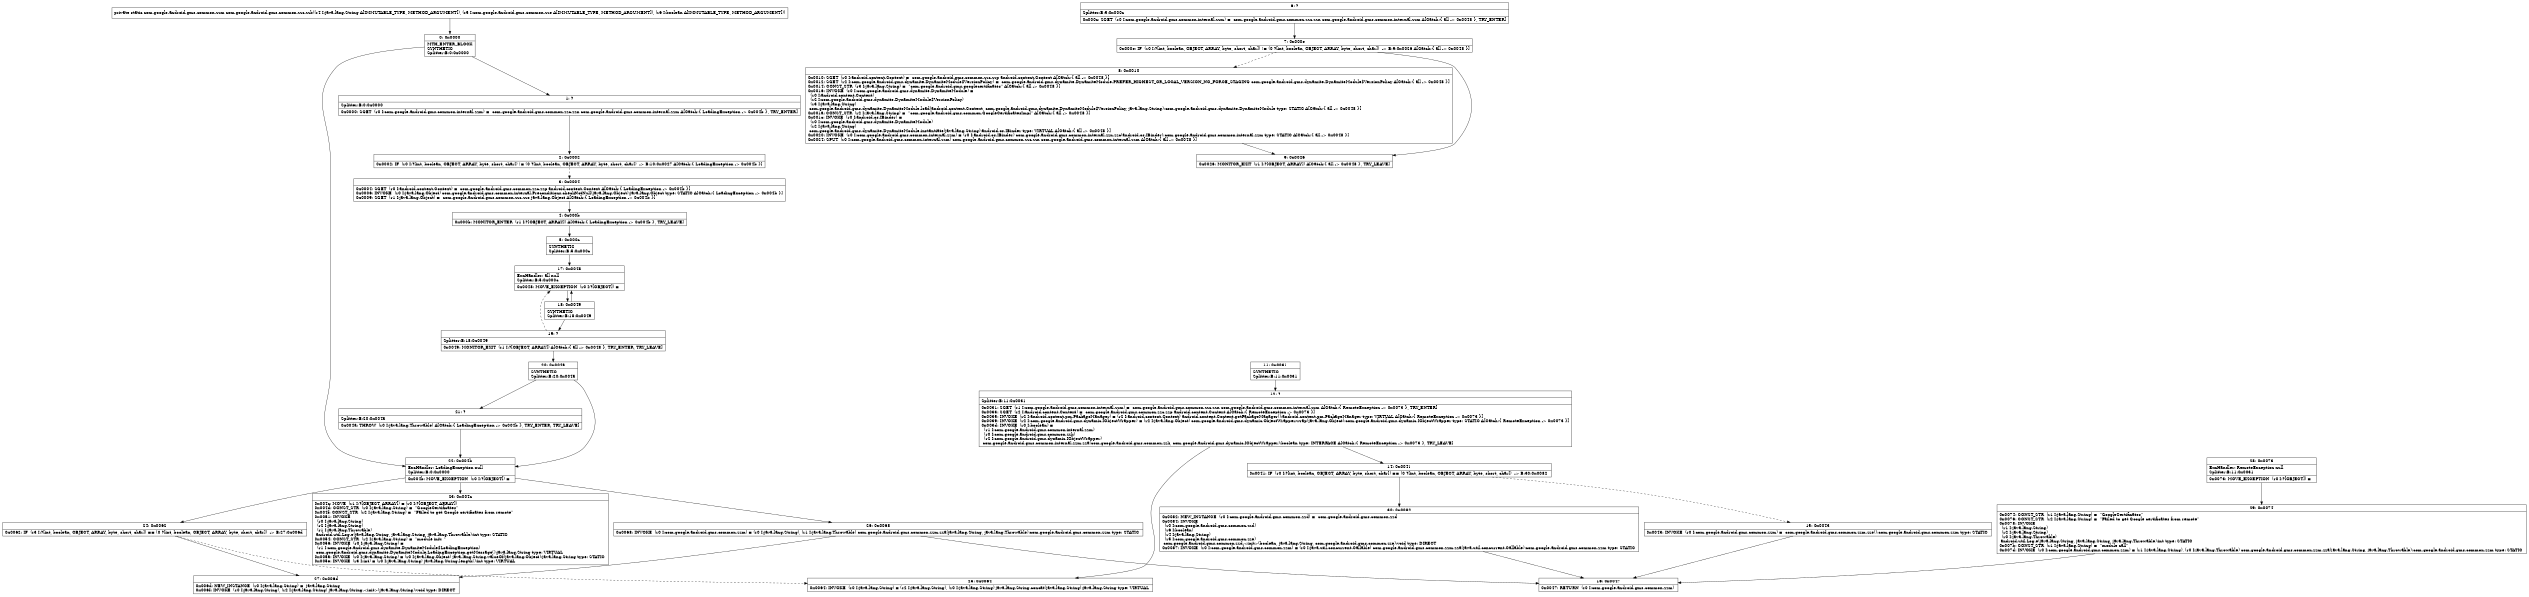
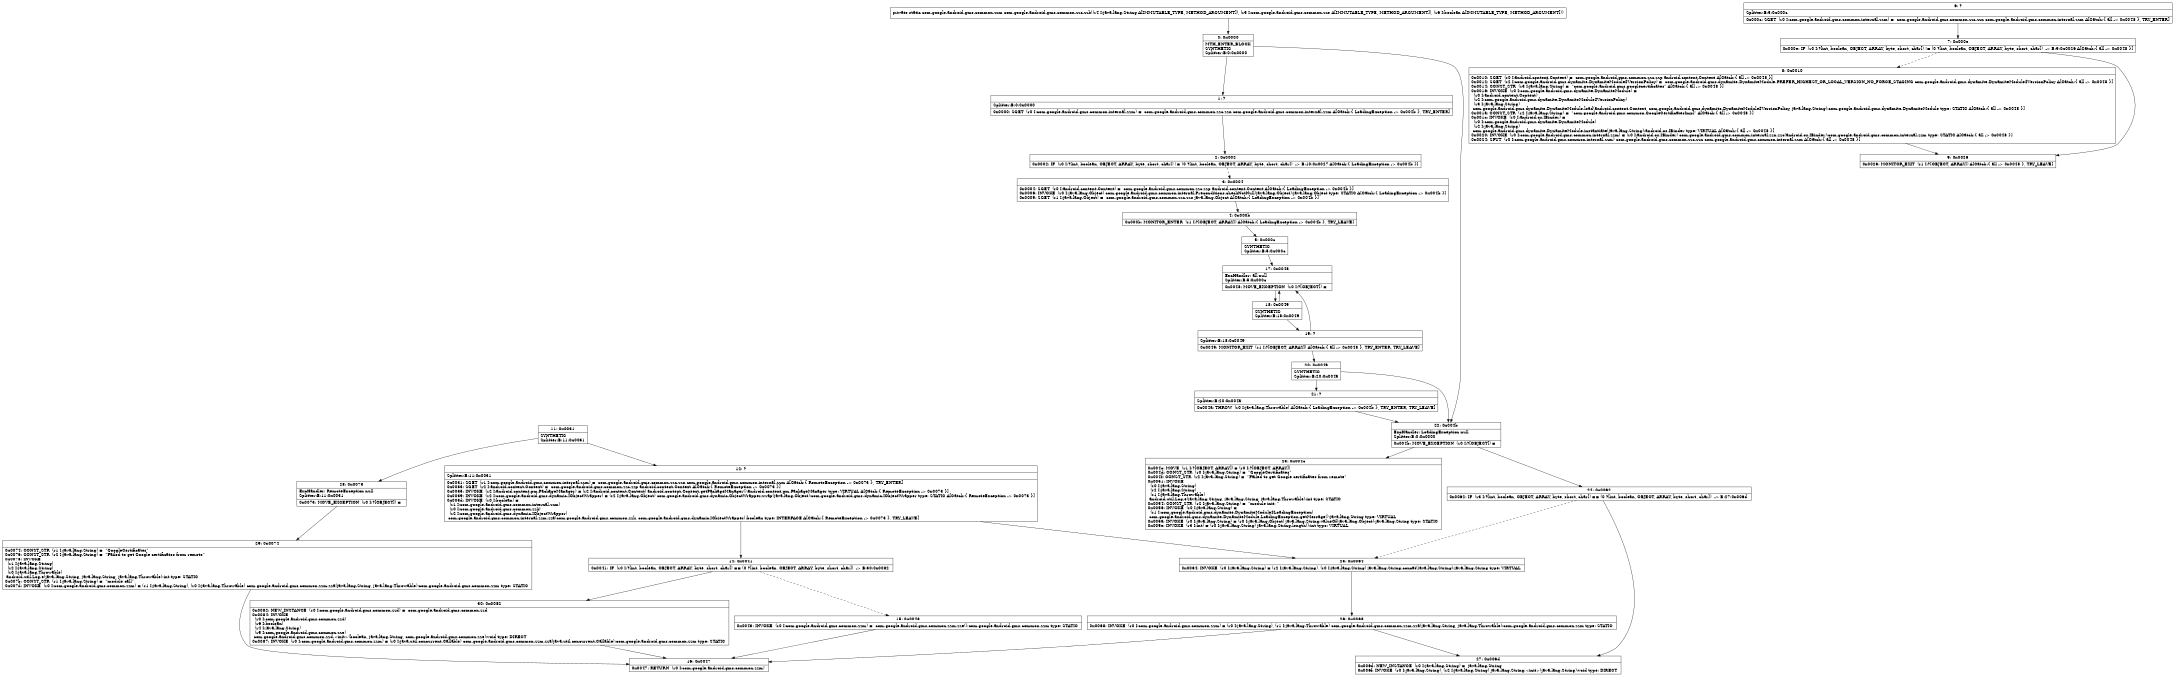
(540, 311) -> (1308, 310)
none -> (458, 454)
(672, 500) -> (1352, 592)
